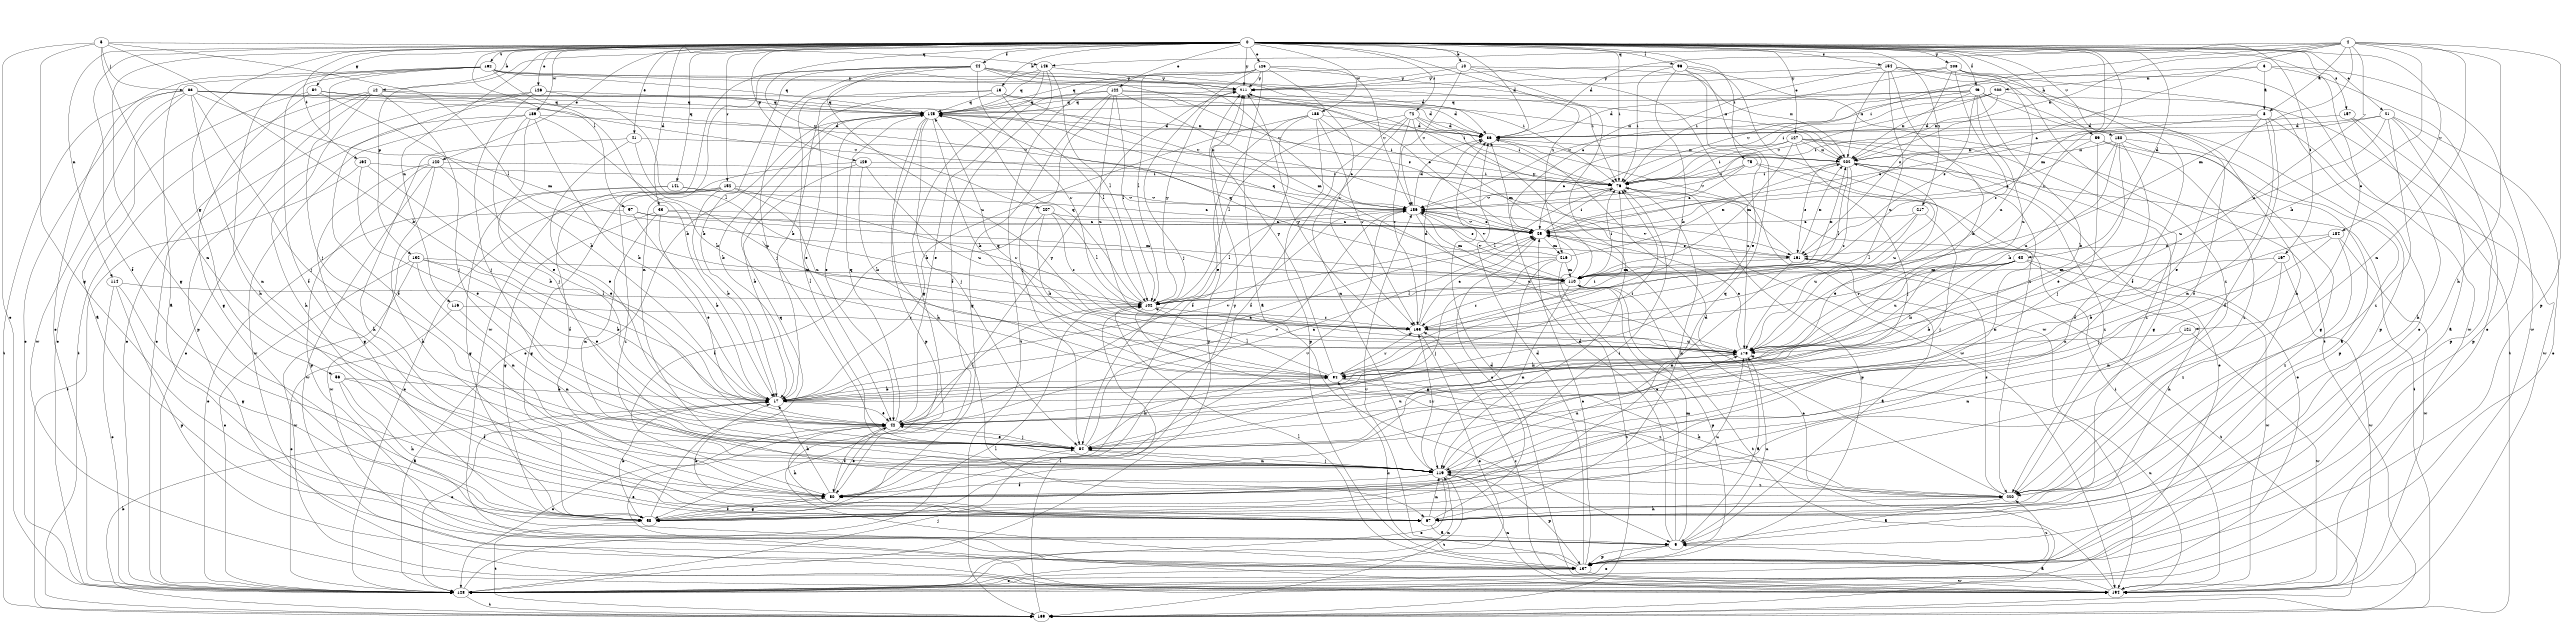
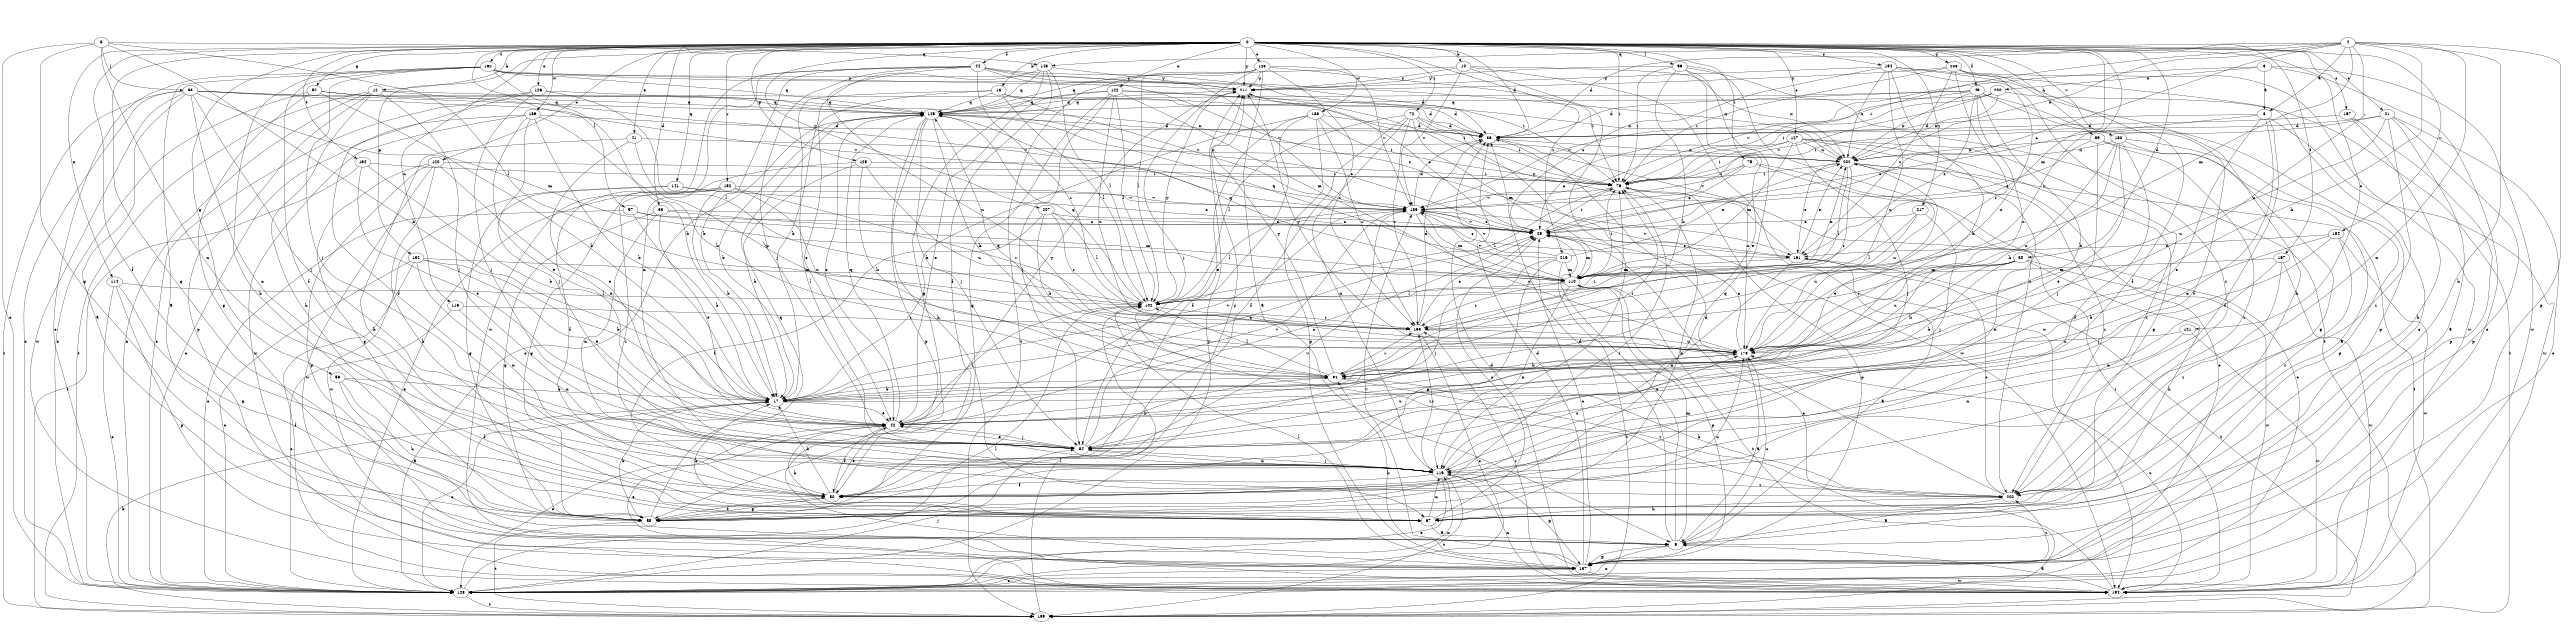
(1551, 245) -> (1580, 245)
(295, 425) -> (295, 425)
